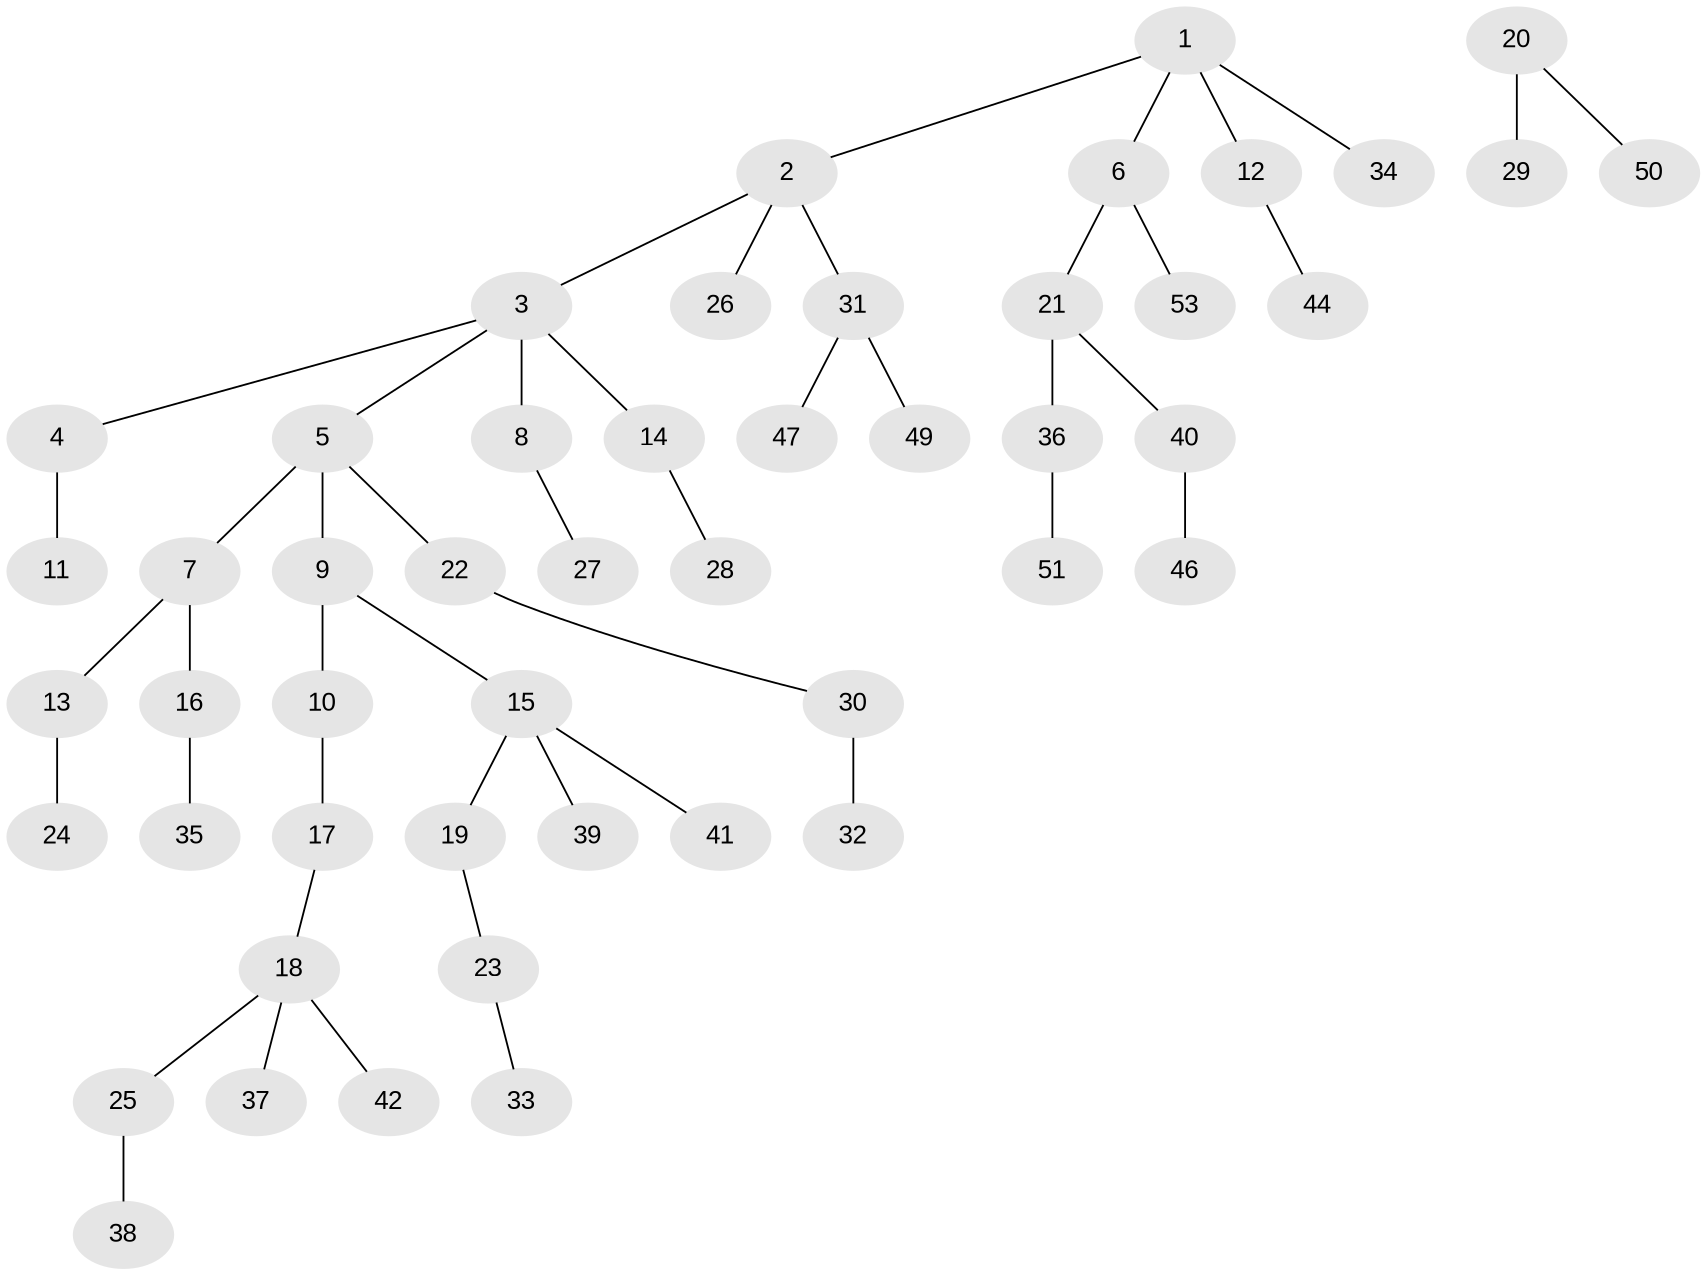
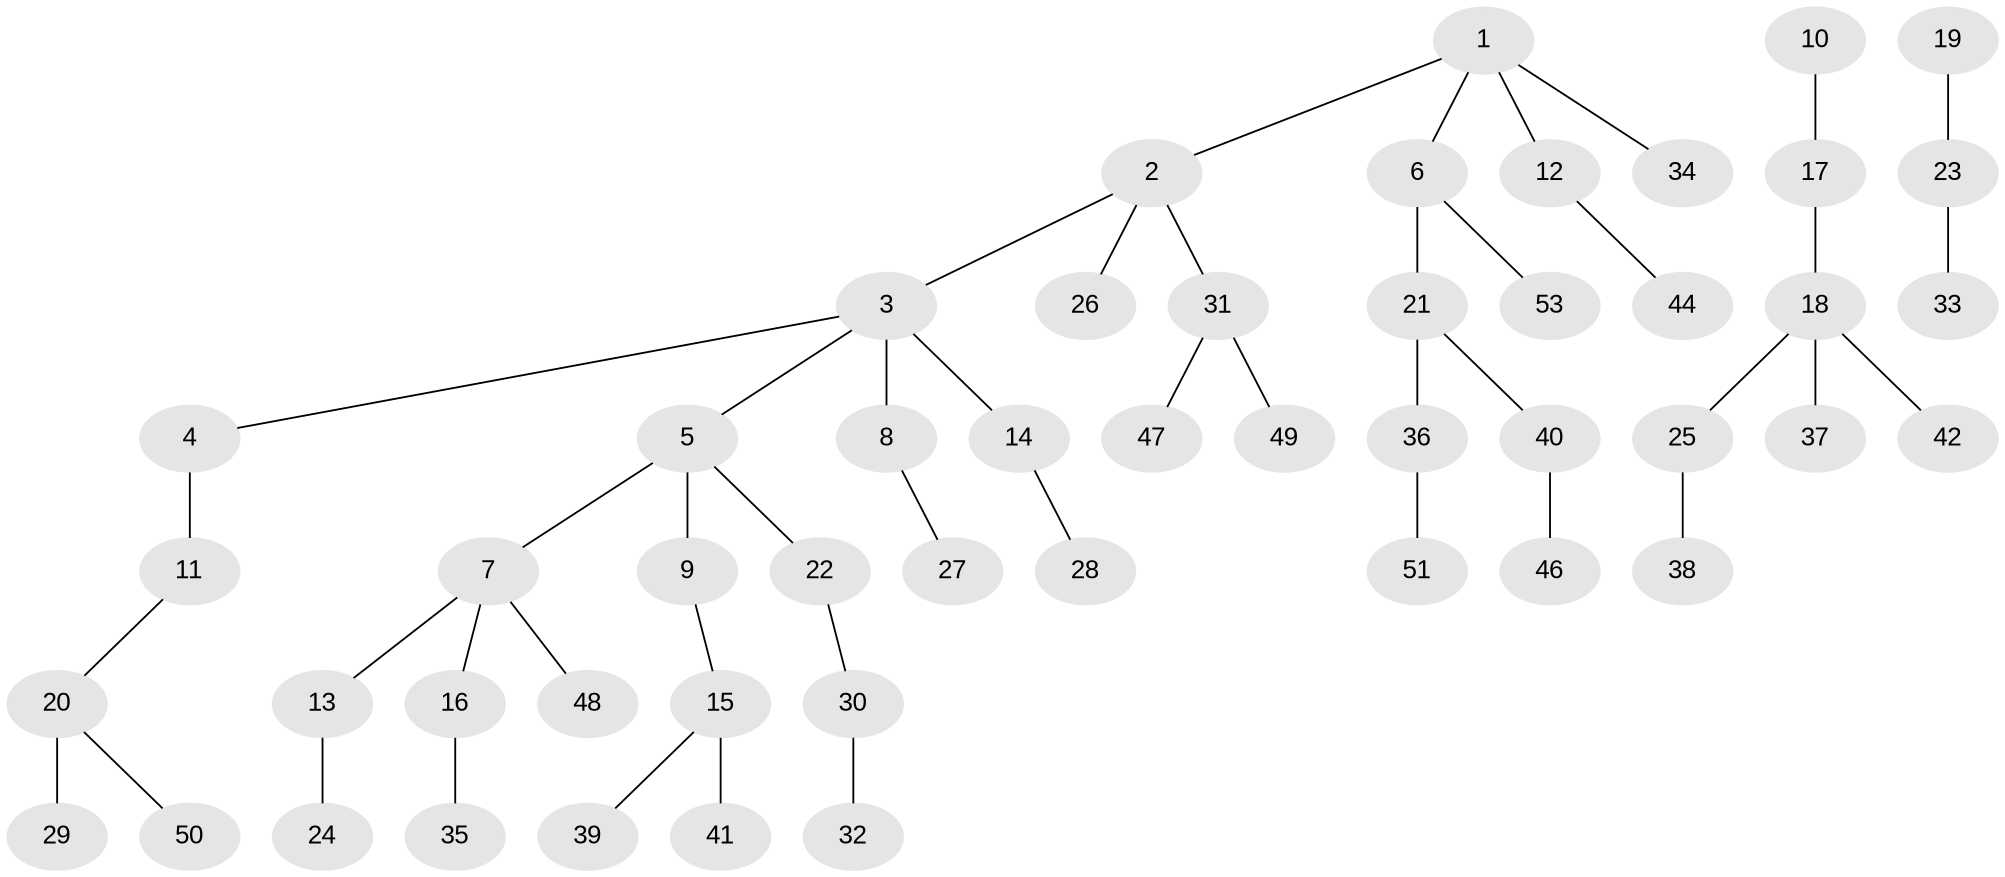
none -> (124, 638)
(323, 638) -> none
none -> (588, 704)
(488, 770) -> none
